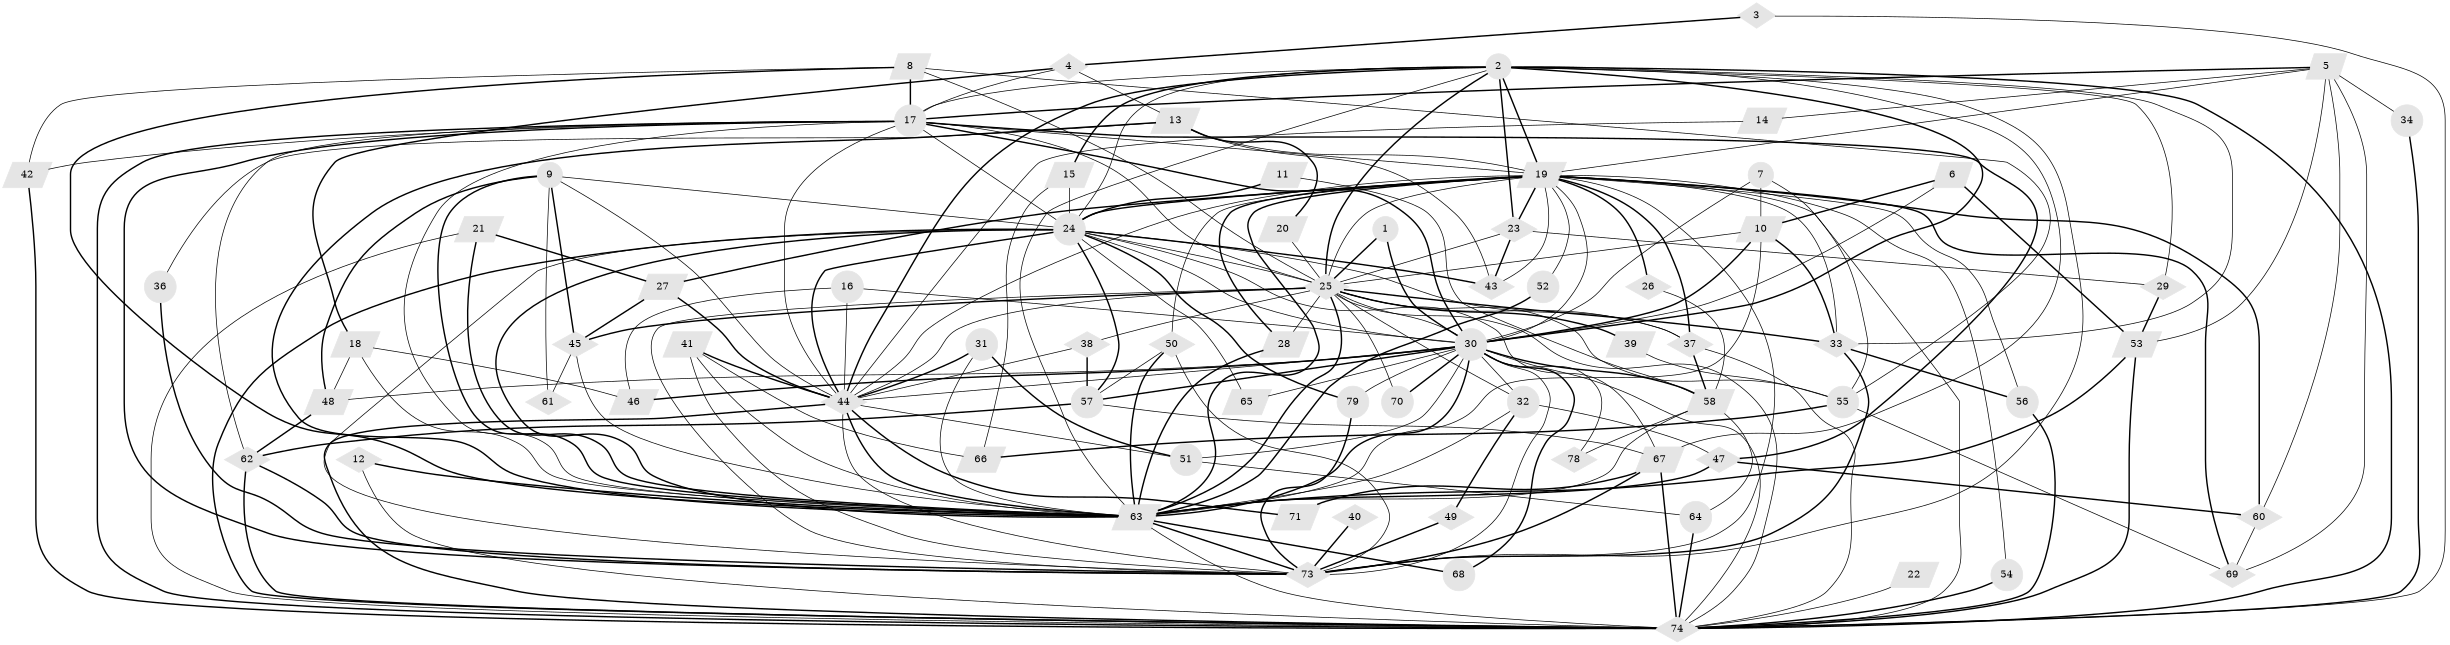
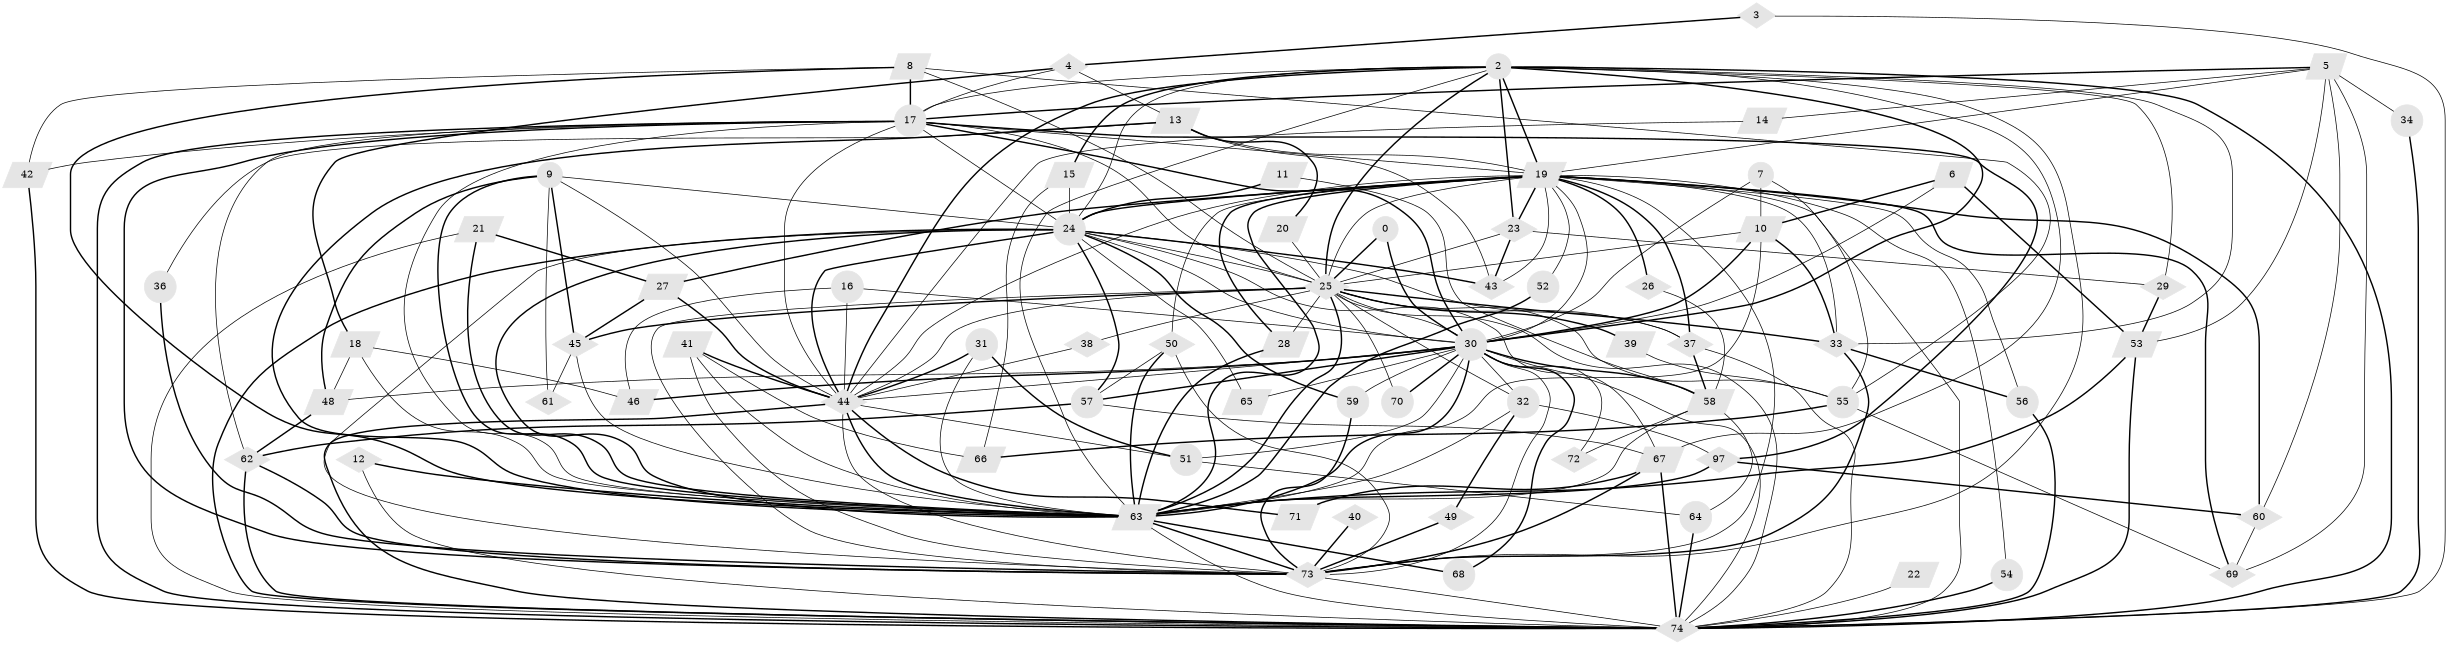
(1385, 229) -> (1385, 229)
(1087, 367) -> none
(1353, 402) -> (1353, 402)
(1574, 460) -> (1574, 460)
(1719, 460) -> (1719, 460)
none -> (1493, 602)
